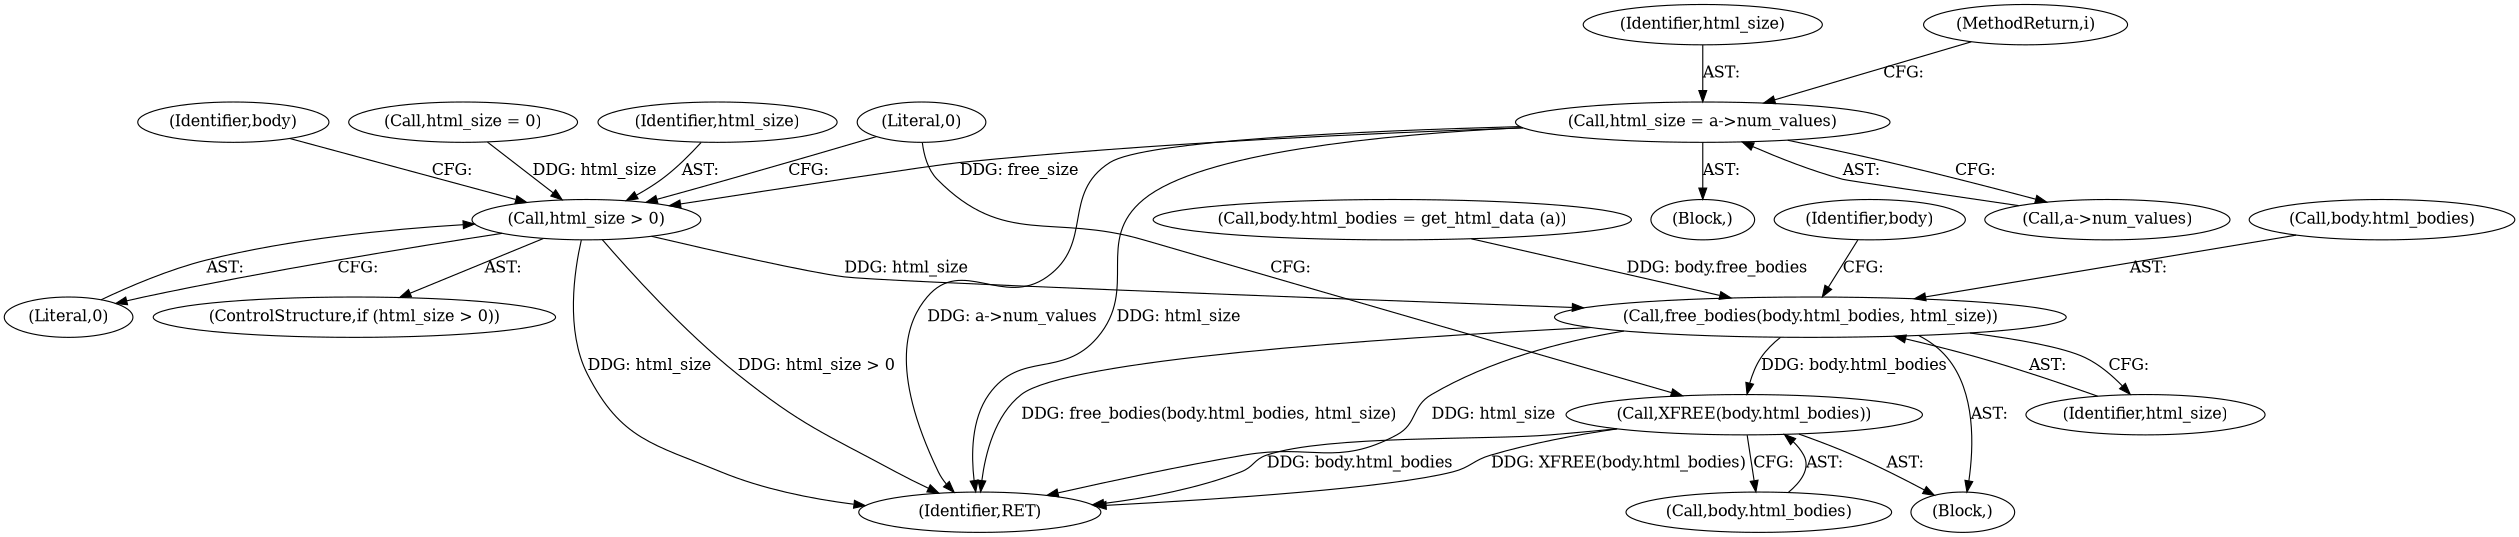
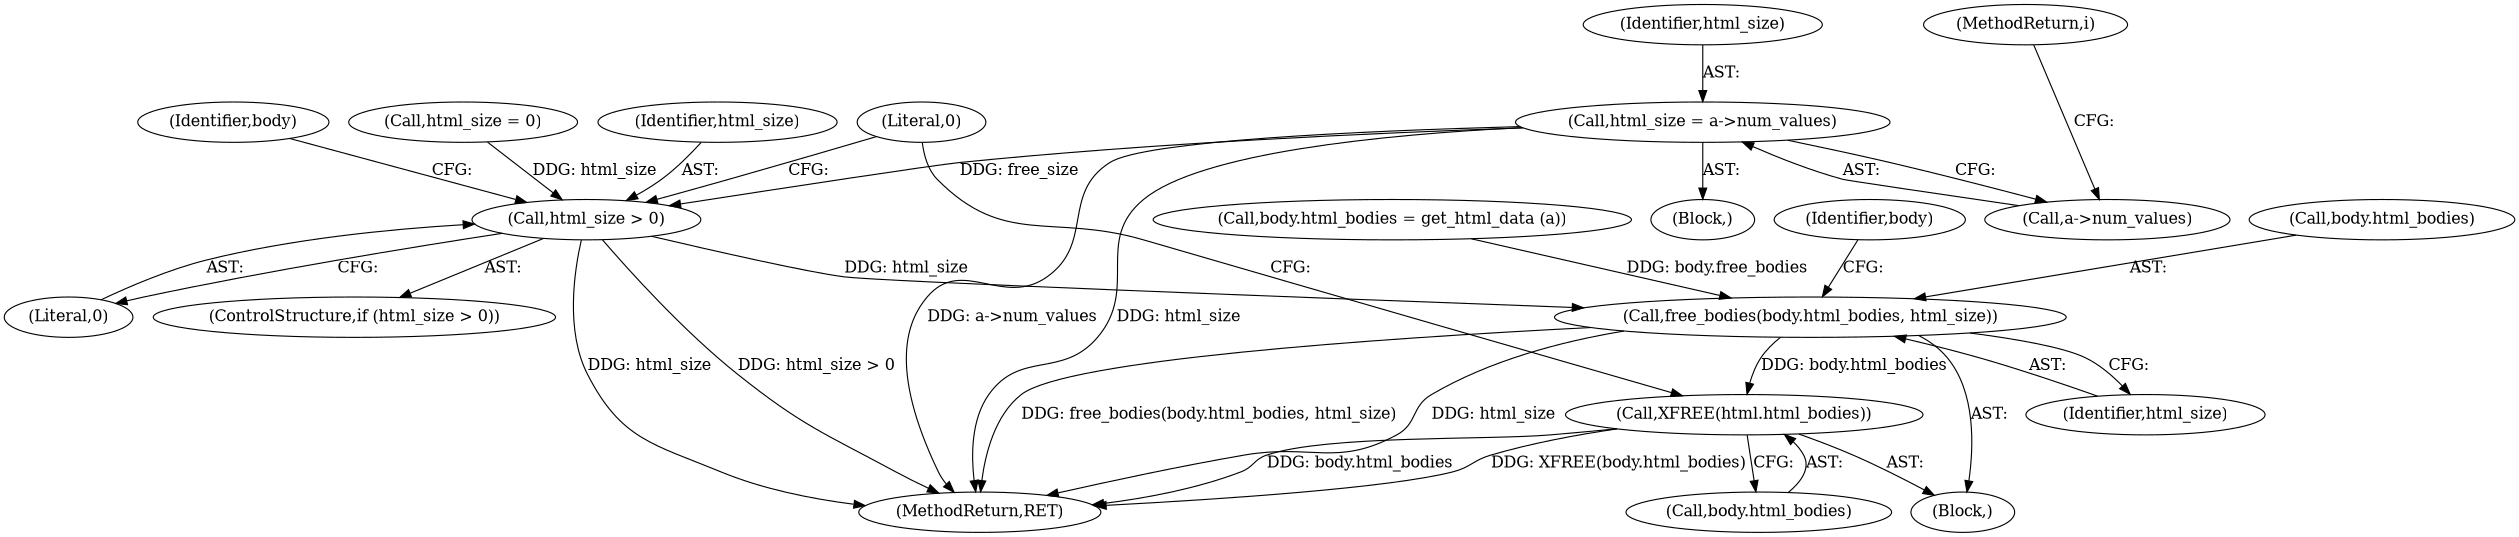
(1873, 71) -> (2064, 117)
(1744, 415) -> (1744, 415)
(980, 512) -> (980, 512)
